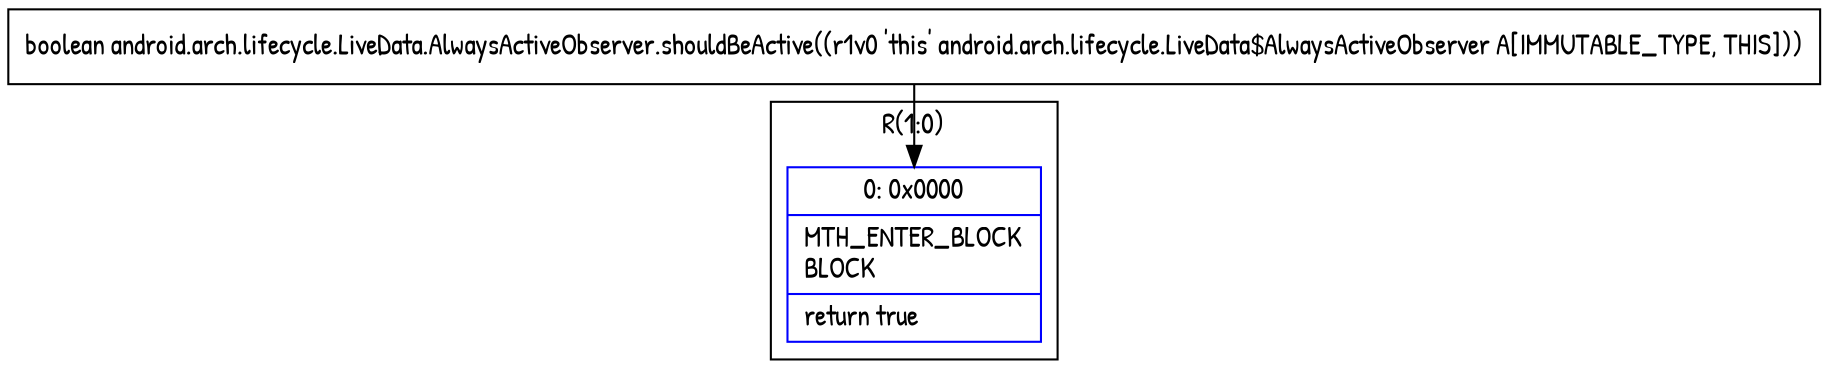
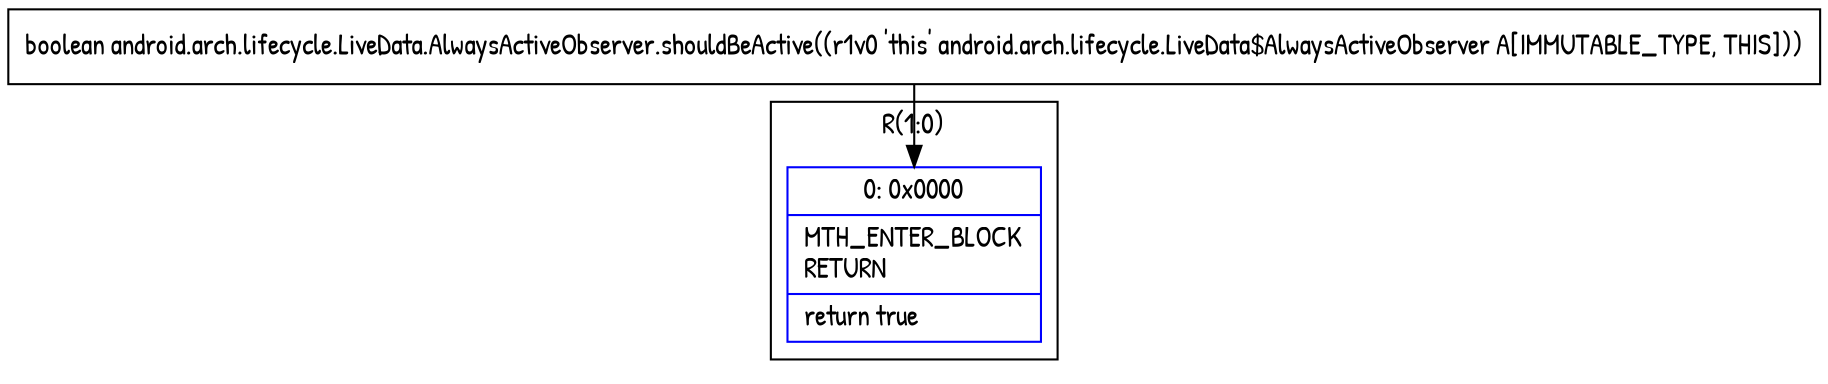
(840, 269) -> (846, 269)
